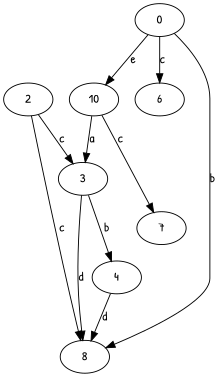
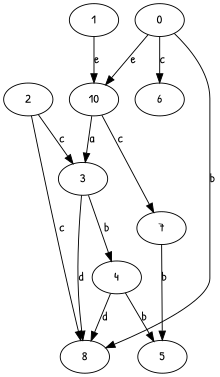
none -> (94, 20)
none -> (162, 357)
